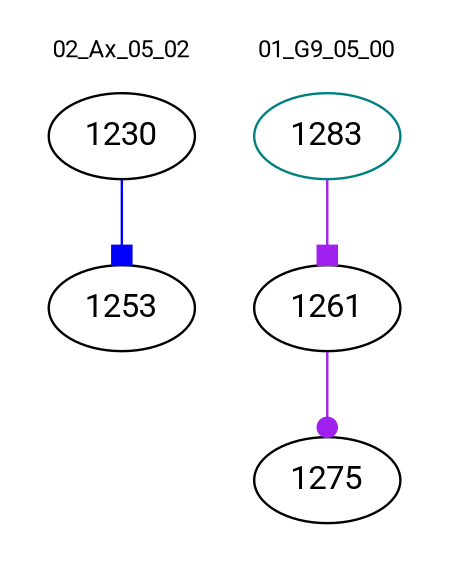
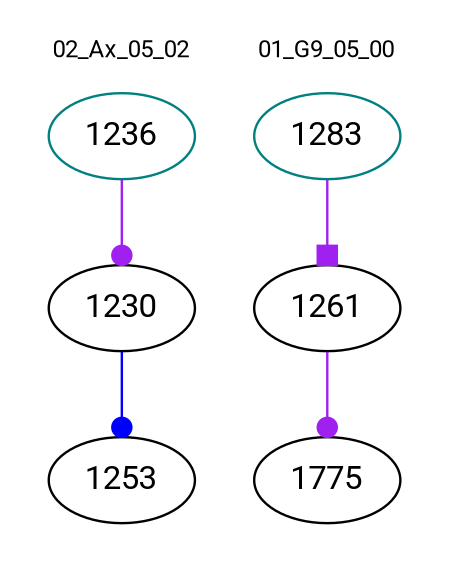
none -> (122, 136)
(122, 210) -> (122, 385)
(327, 480) -> (327, 480)
